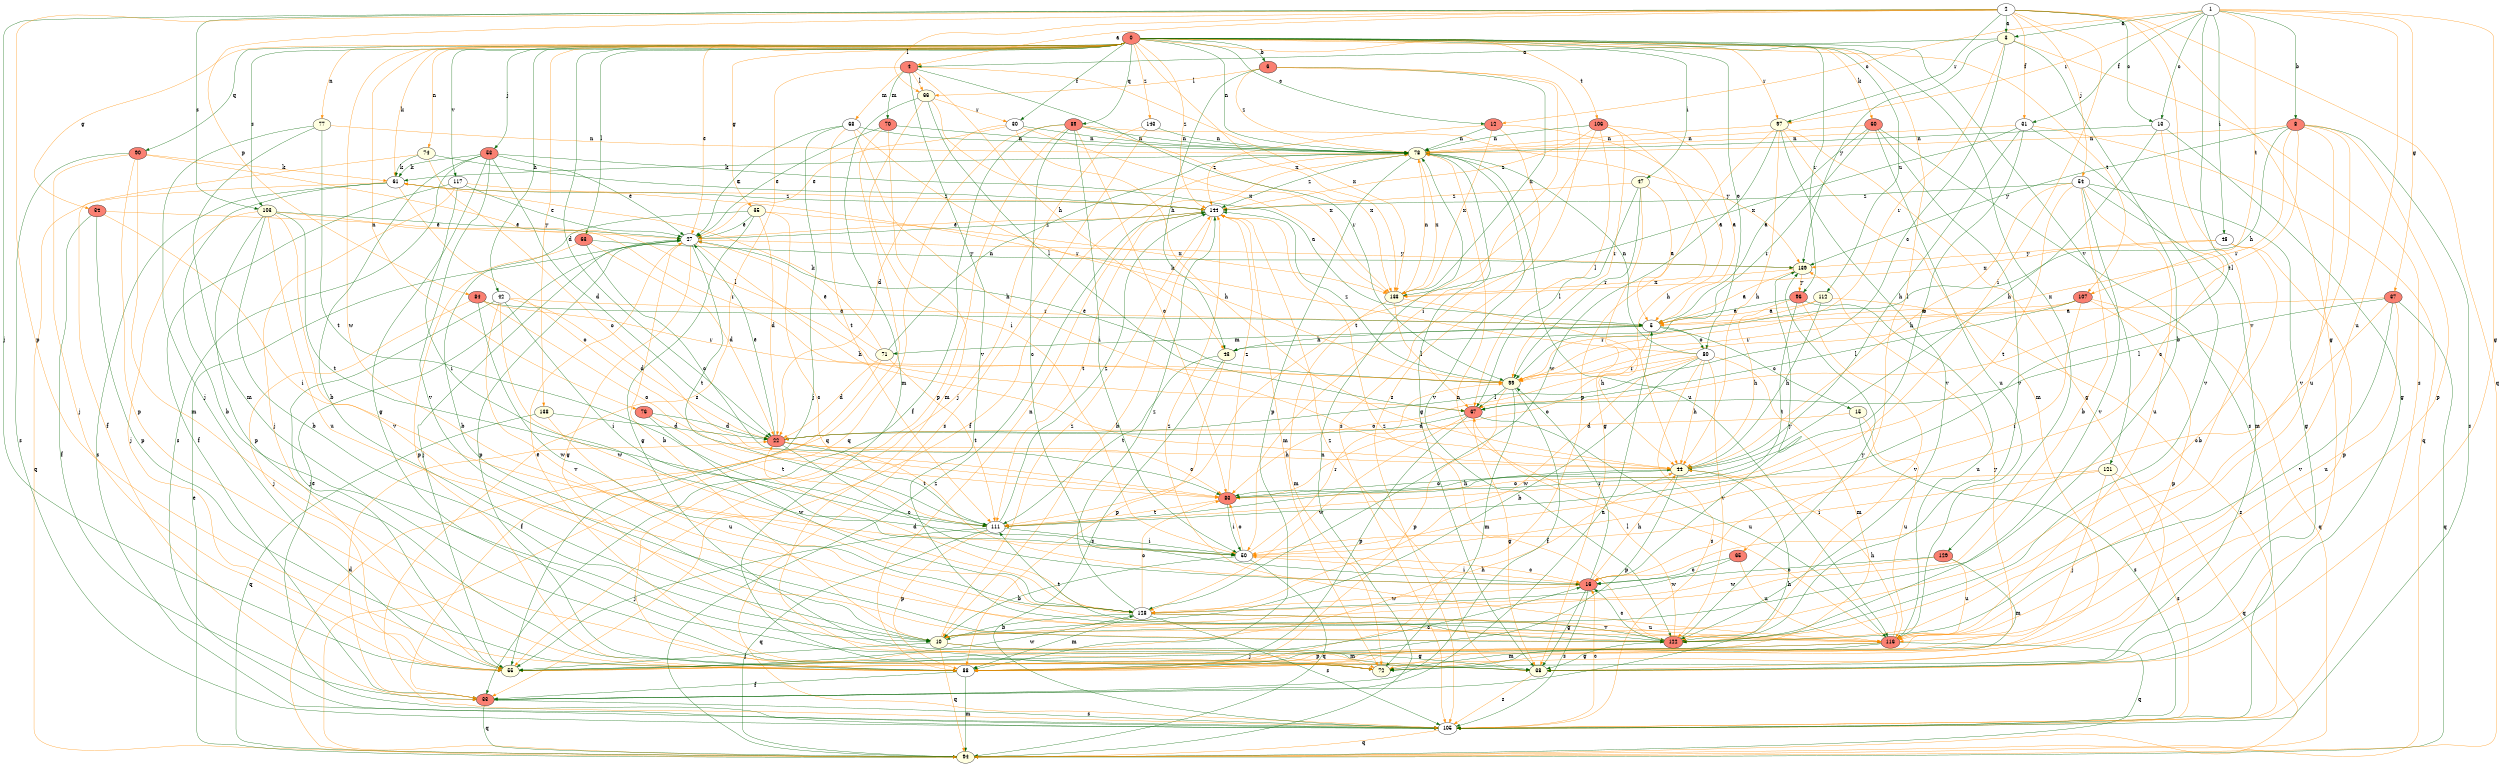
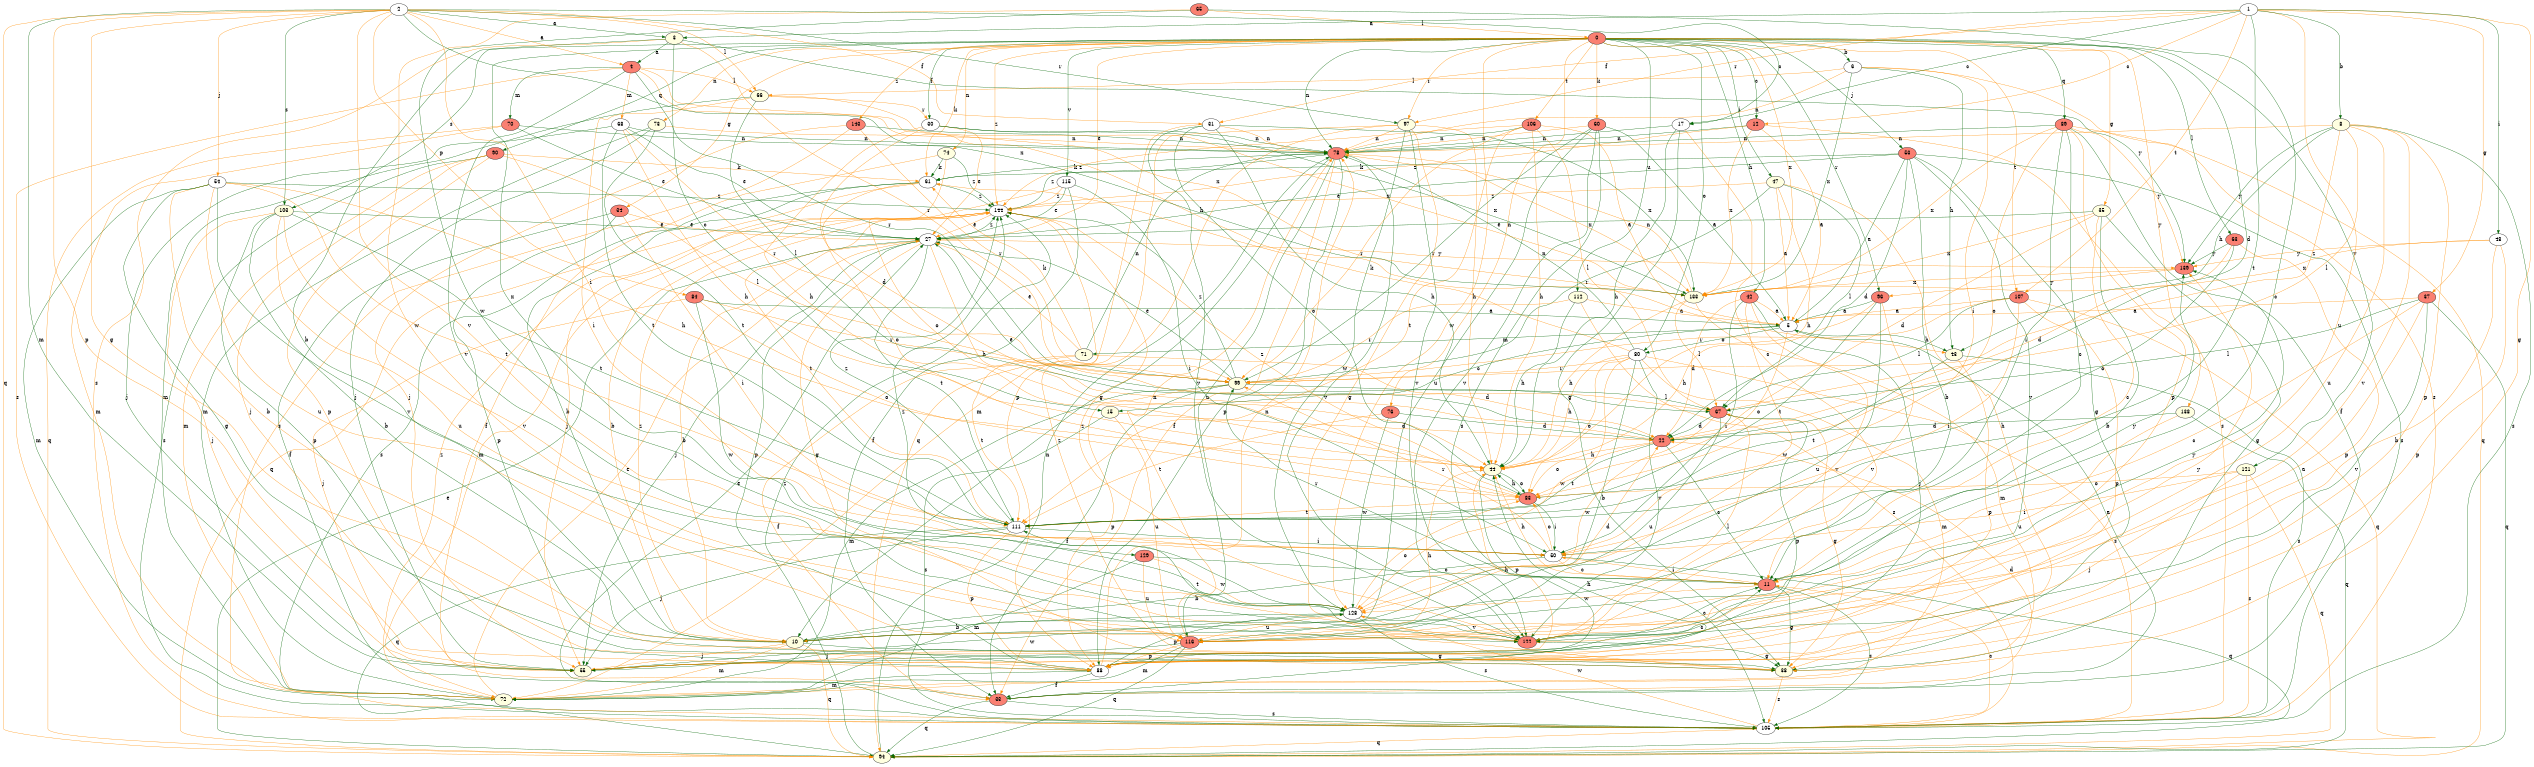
(2115, 63) -> (1755, 49)
(1268, 67) -> (1853, 67)
(1882, 75) -> (1406, 25)
(1244, 110) -> (1757, 110)
(322, 125) -> (657, 125)
(1151, 125) -> (856, 125)
(2161, 125) -> (1681, 125)
(2296, 125) -> (2341, 125)
(1417, 153) -> (1336, 153)
none -> (1037, 163)
(458, 182) -> (1066, 182)
(1222, 188) -> (1339, 169)
(2236, 254) -> (2314, 254)
(1803, 268) -> (2184, 268)
(700, 291) -> (1037, 289)
(501, 297) -> (1749, 297)
(1729, 298) -> none
(1046, 312) -> (1777, 312)
(4, 340) -> (41, 340)
none -> (1709, 345)
(861, 352) -> (734, 372)
(1420, 391) -> (1036, 441)
(1450, 401) -> (814, 321)
(1605, 427) -> (2003, 427)
(2326, 470) -> (2303, 470)
(1722, 502) -> (1656, 524)
(1588, 585) -> (1767, 585)
(1393, 594) -> (547, 316)
(1766, 599) -> (417, 326)
(1074, 642) -> (1175, 642)
(716, 656) -> (676, 658)
none -> (1561, 671)
(966, 714) -> (860, 679)
